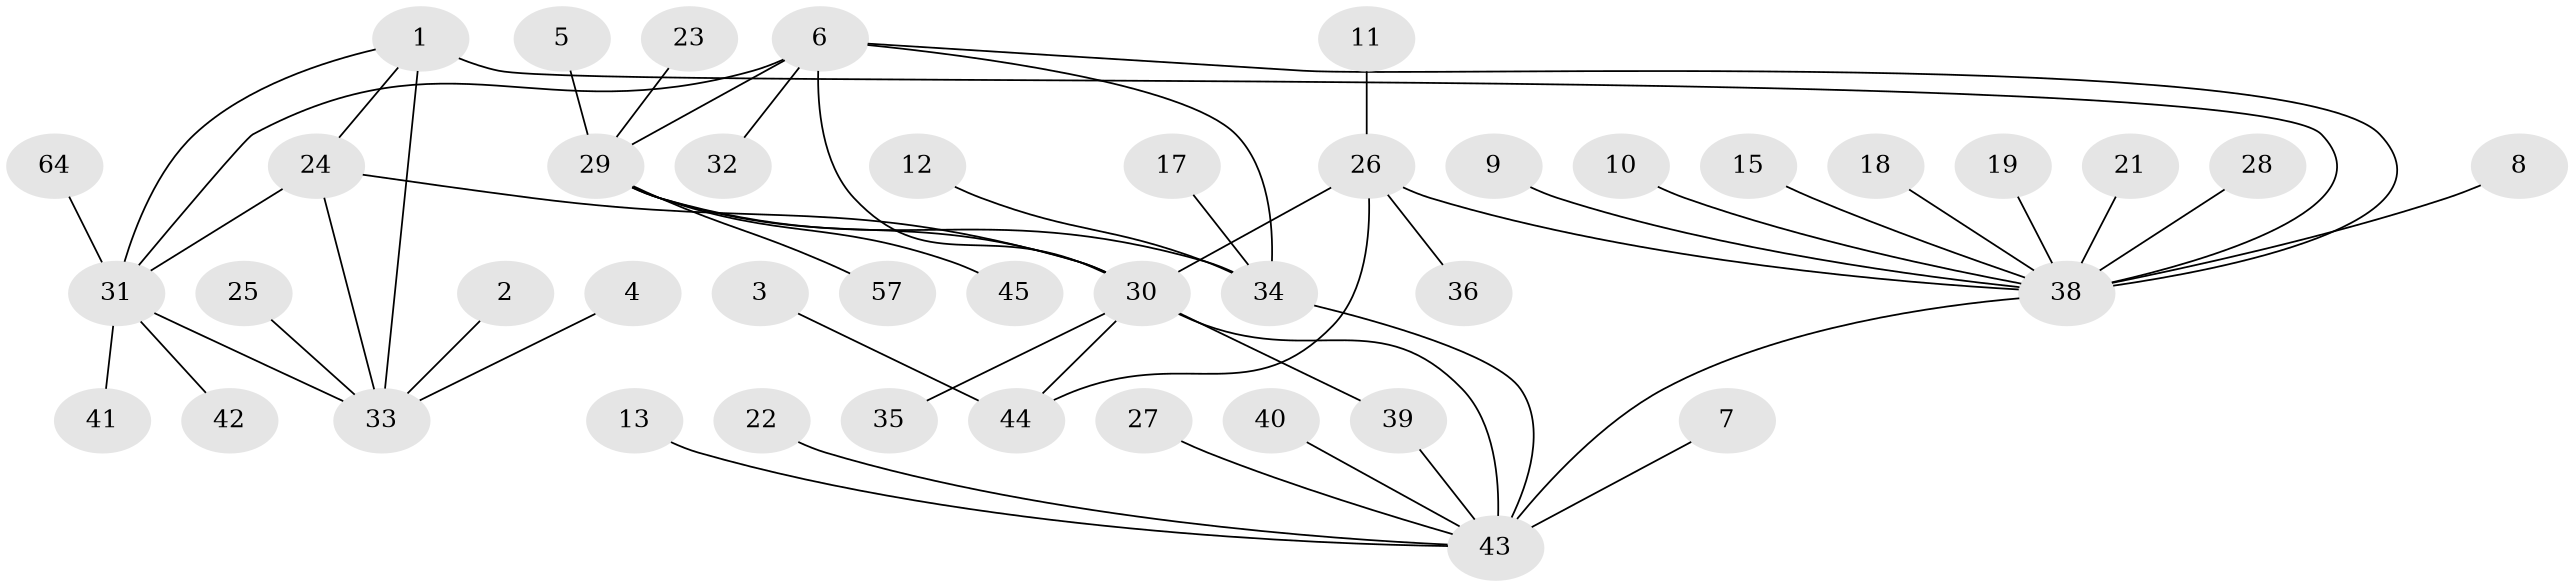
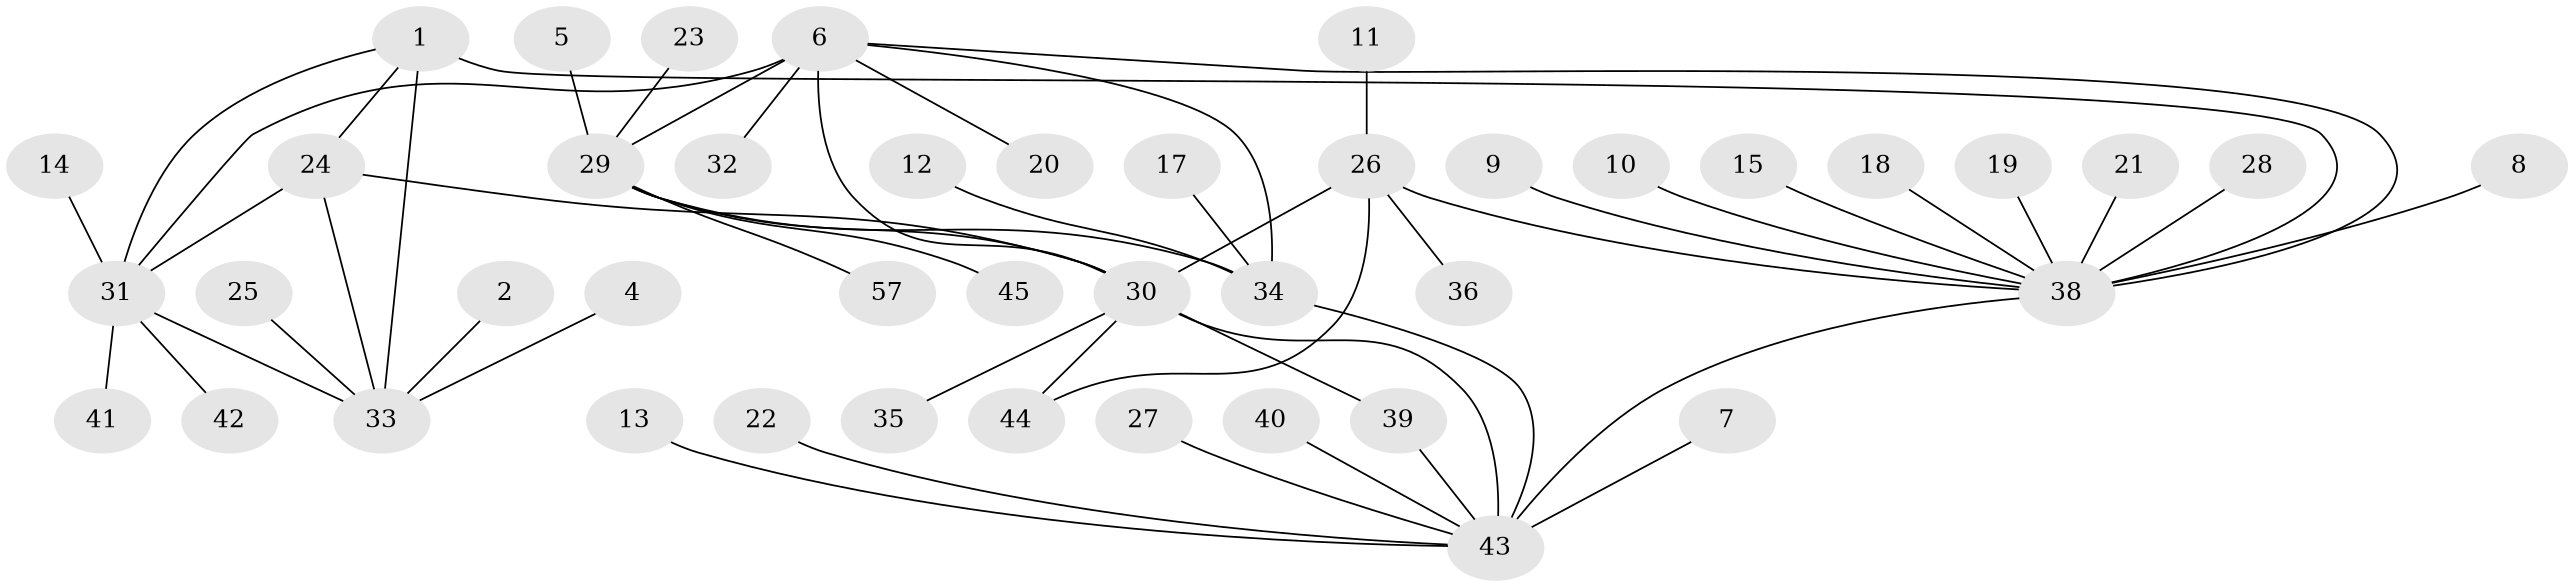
(55, 166) -> (55, 166)
none -> (1045, 166)
(760, 293) -> none
